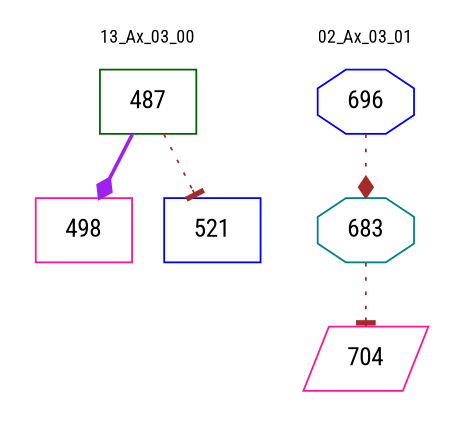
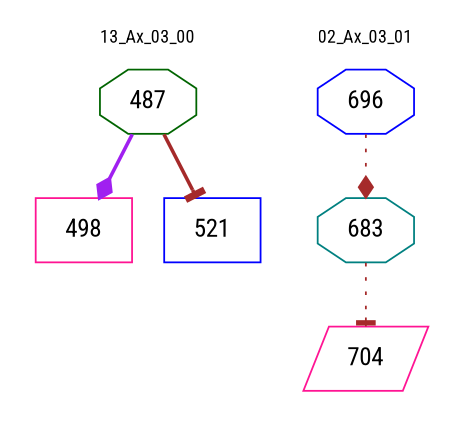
(148, 102) -> (148, 102)
(178, 162) -> (178, 162)
